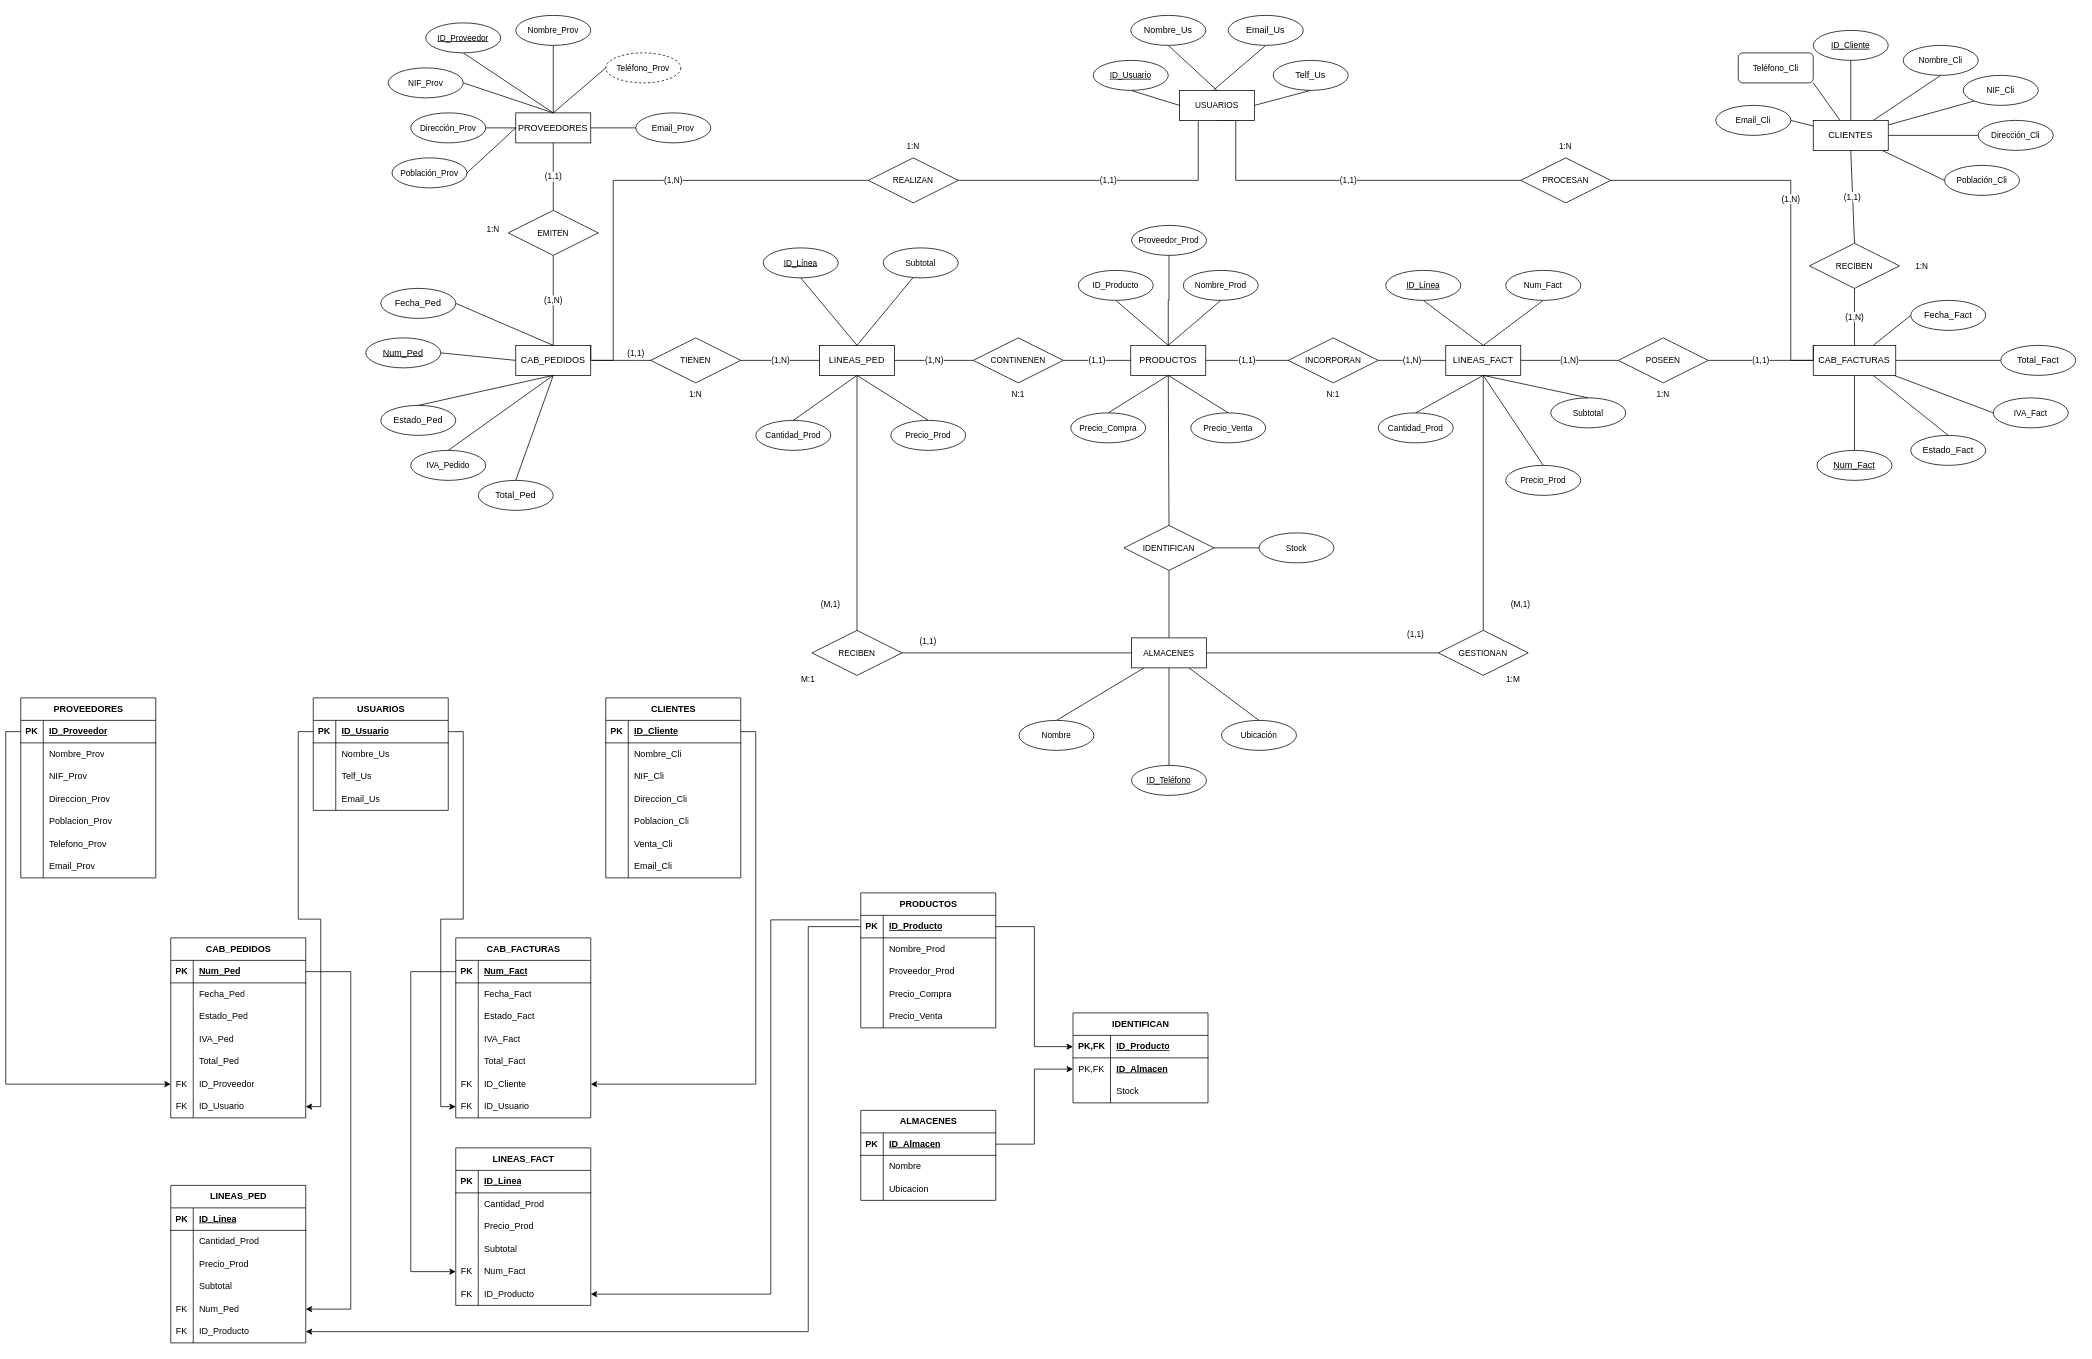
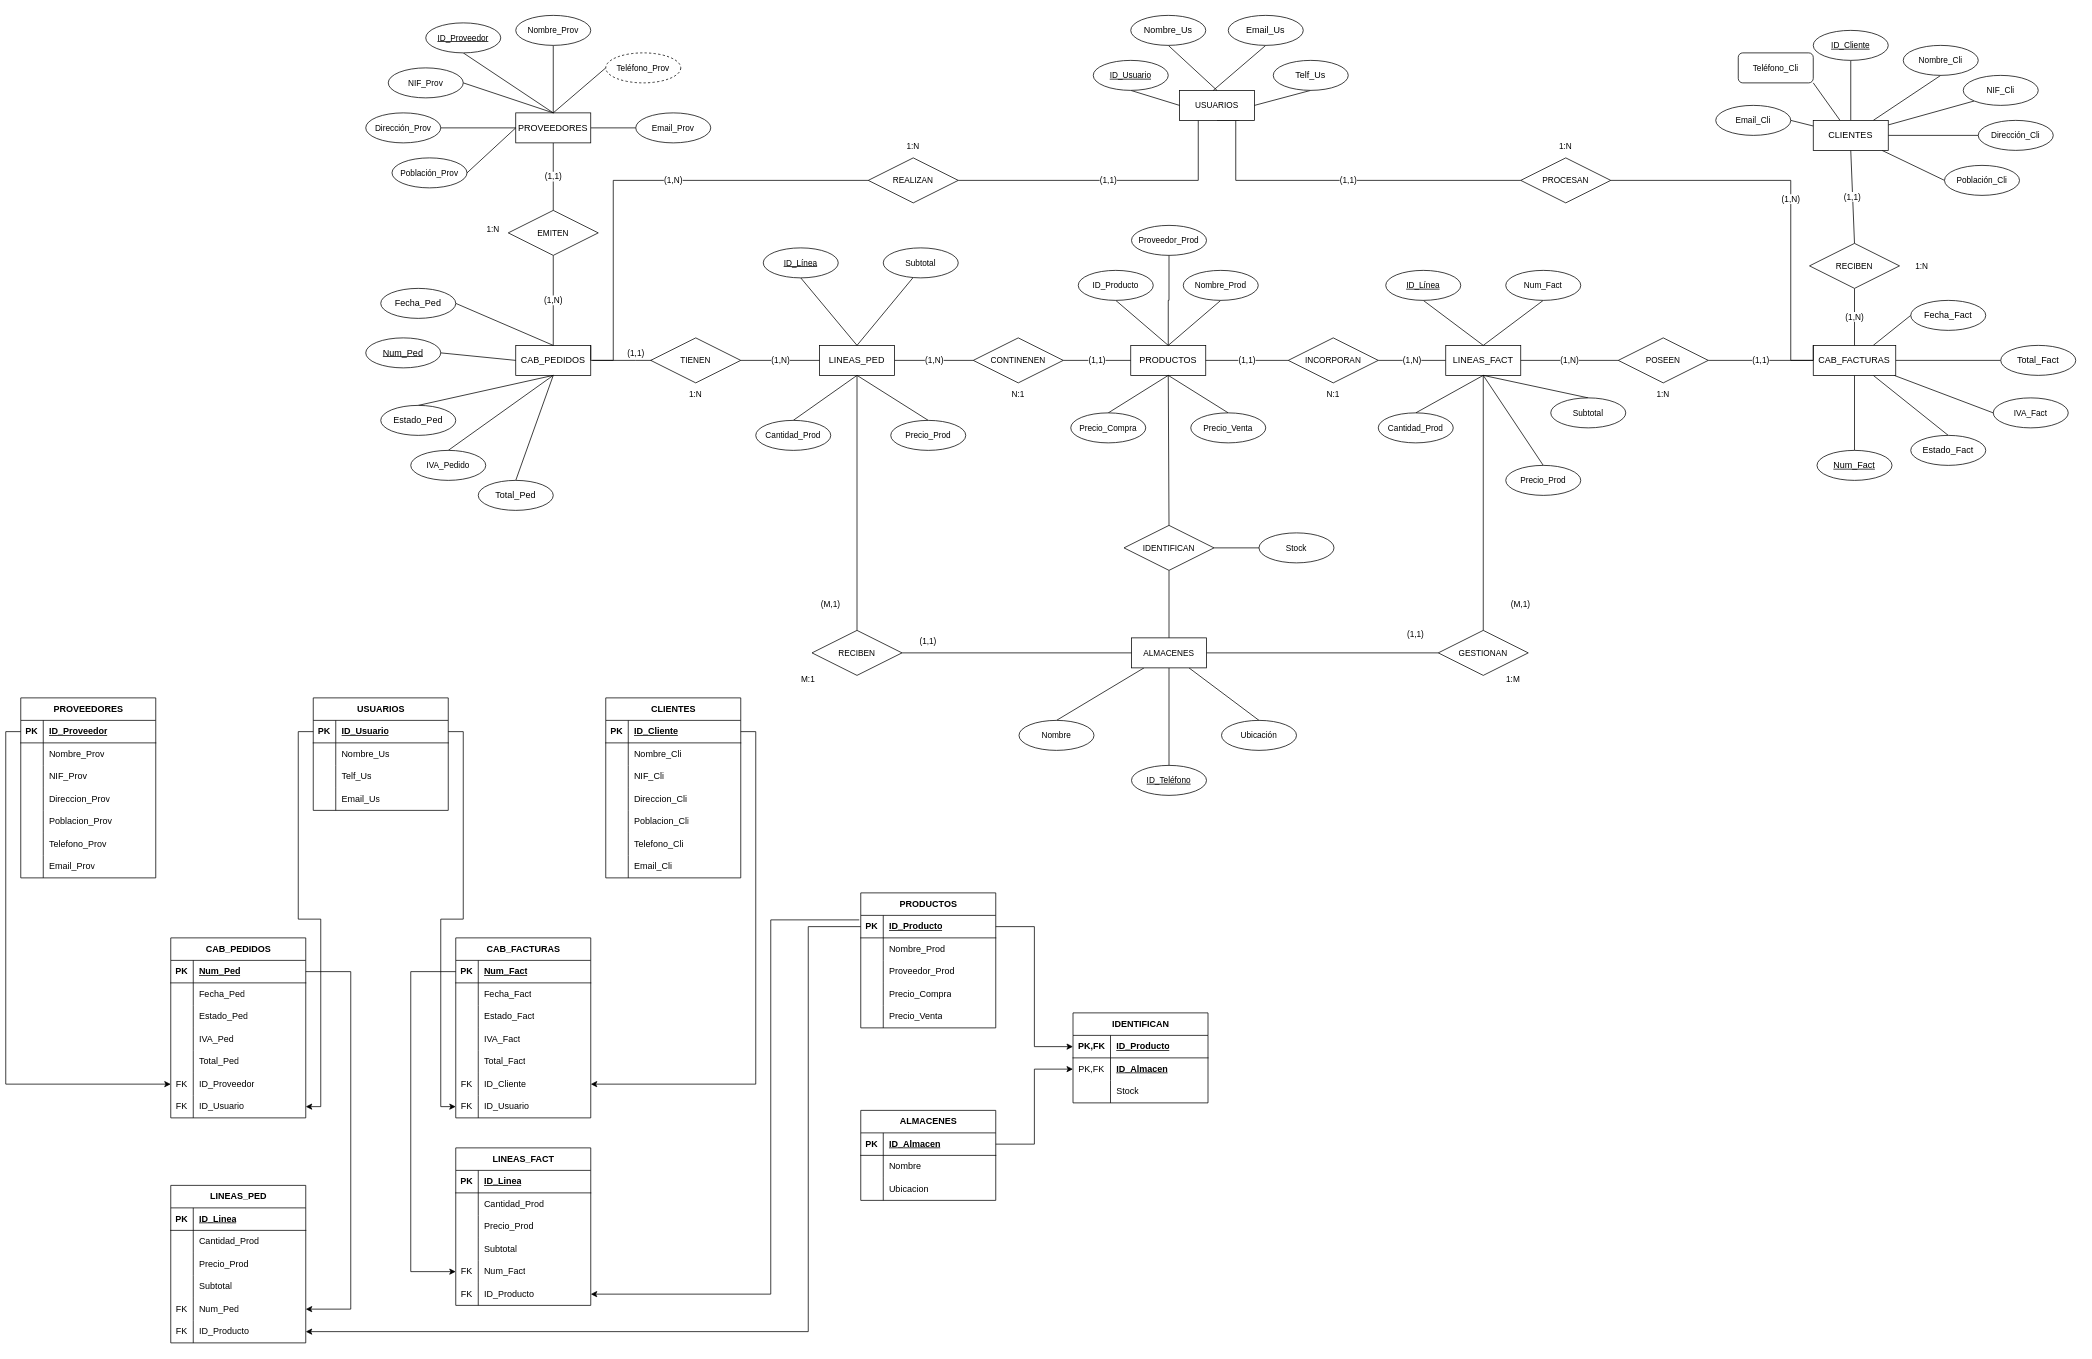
(448, 128) -> (403, 128)
(654, 844) -> (661, 844)
